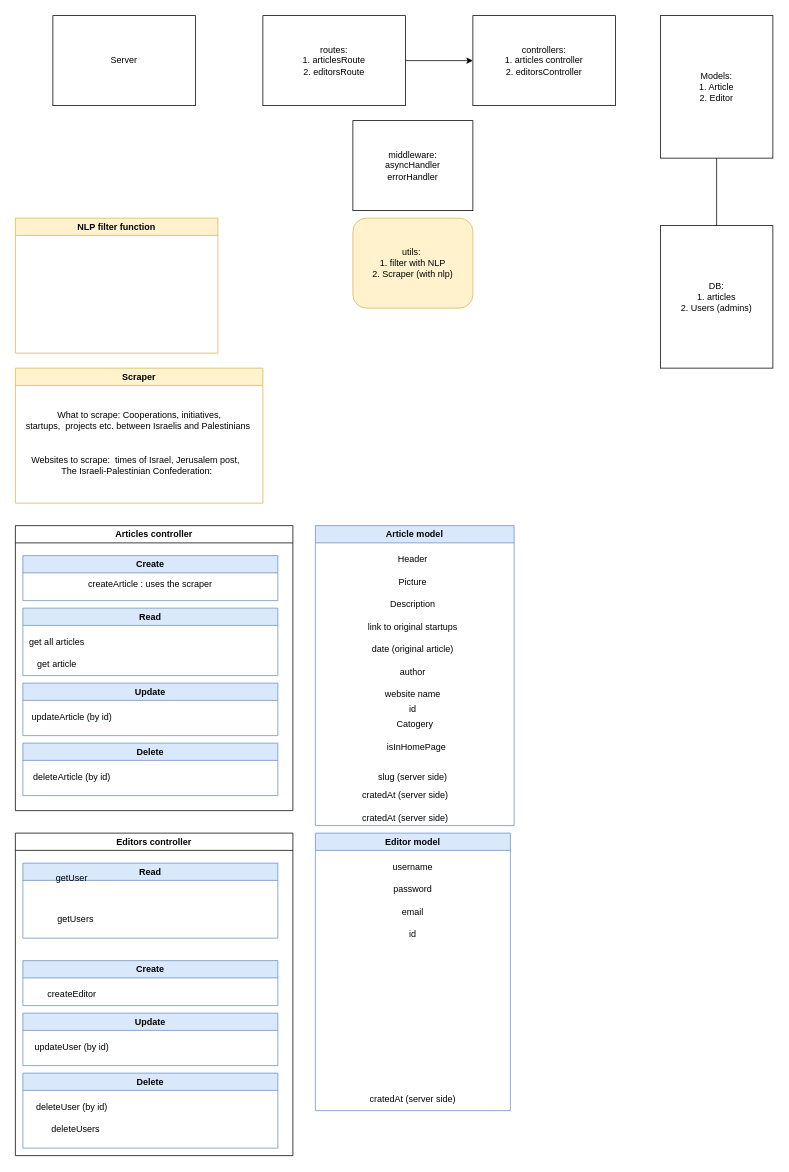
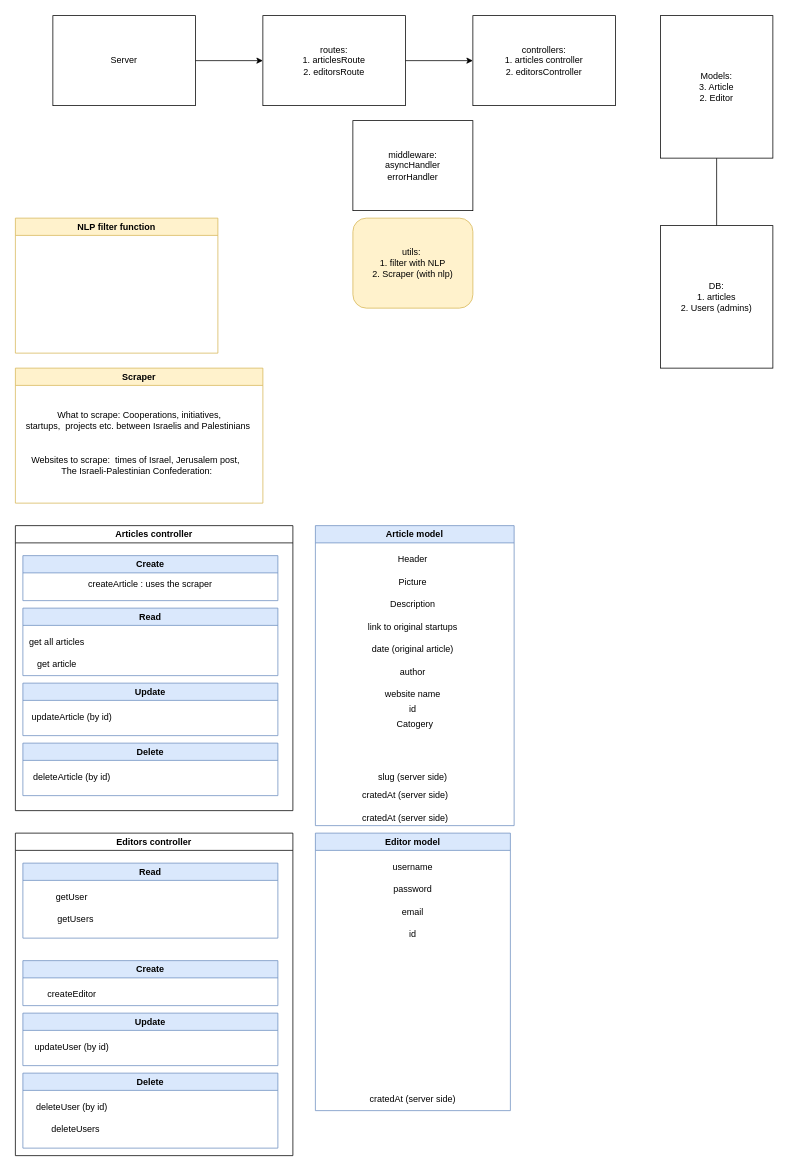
none -> (227, 60)
(717, 87) -> (717, 87)
(417, 747) -> none
(72, 878) -> (72, 897)
